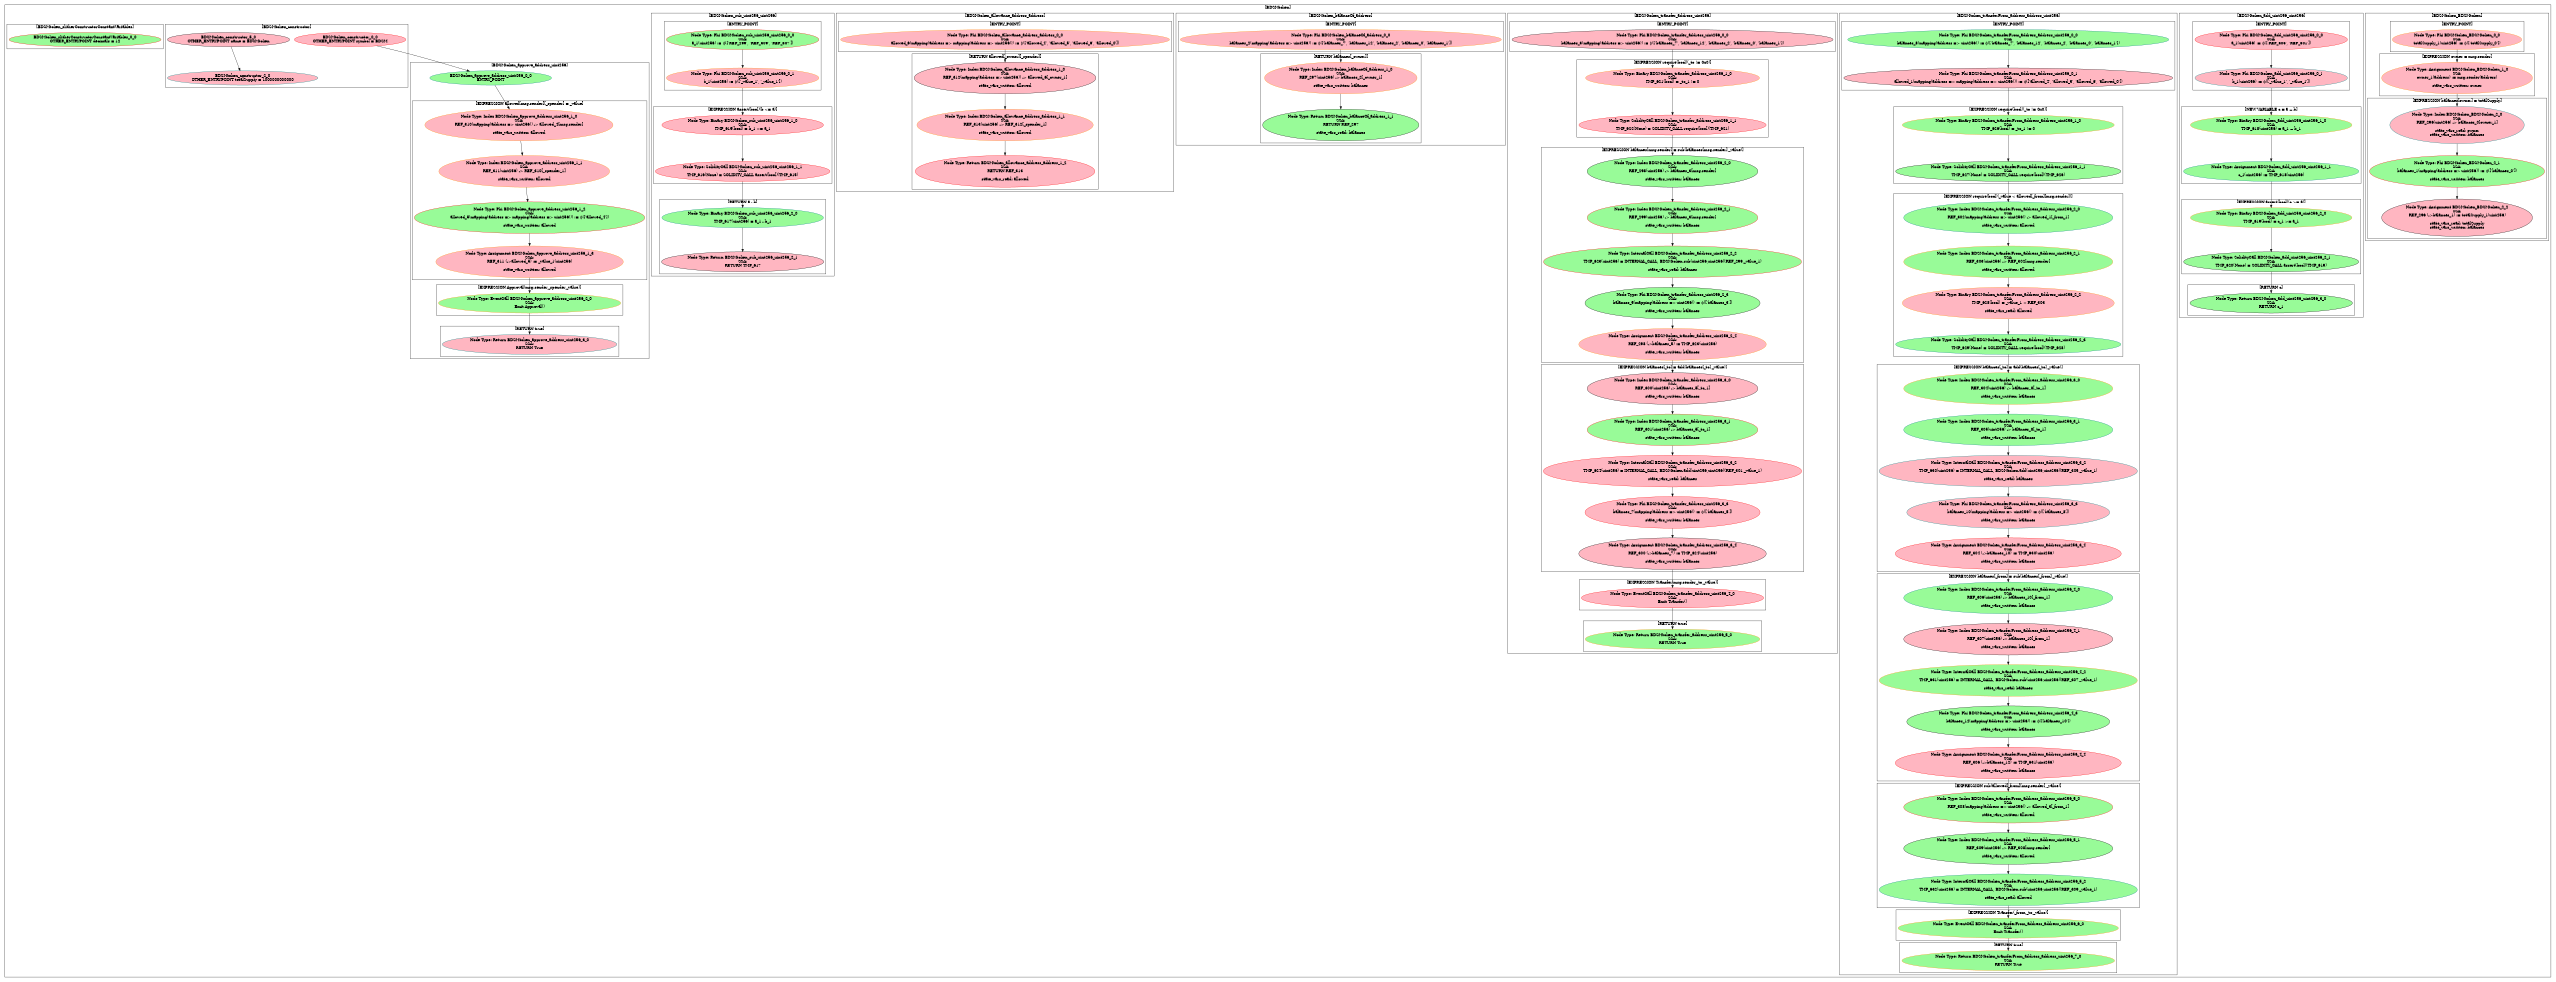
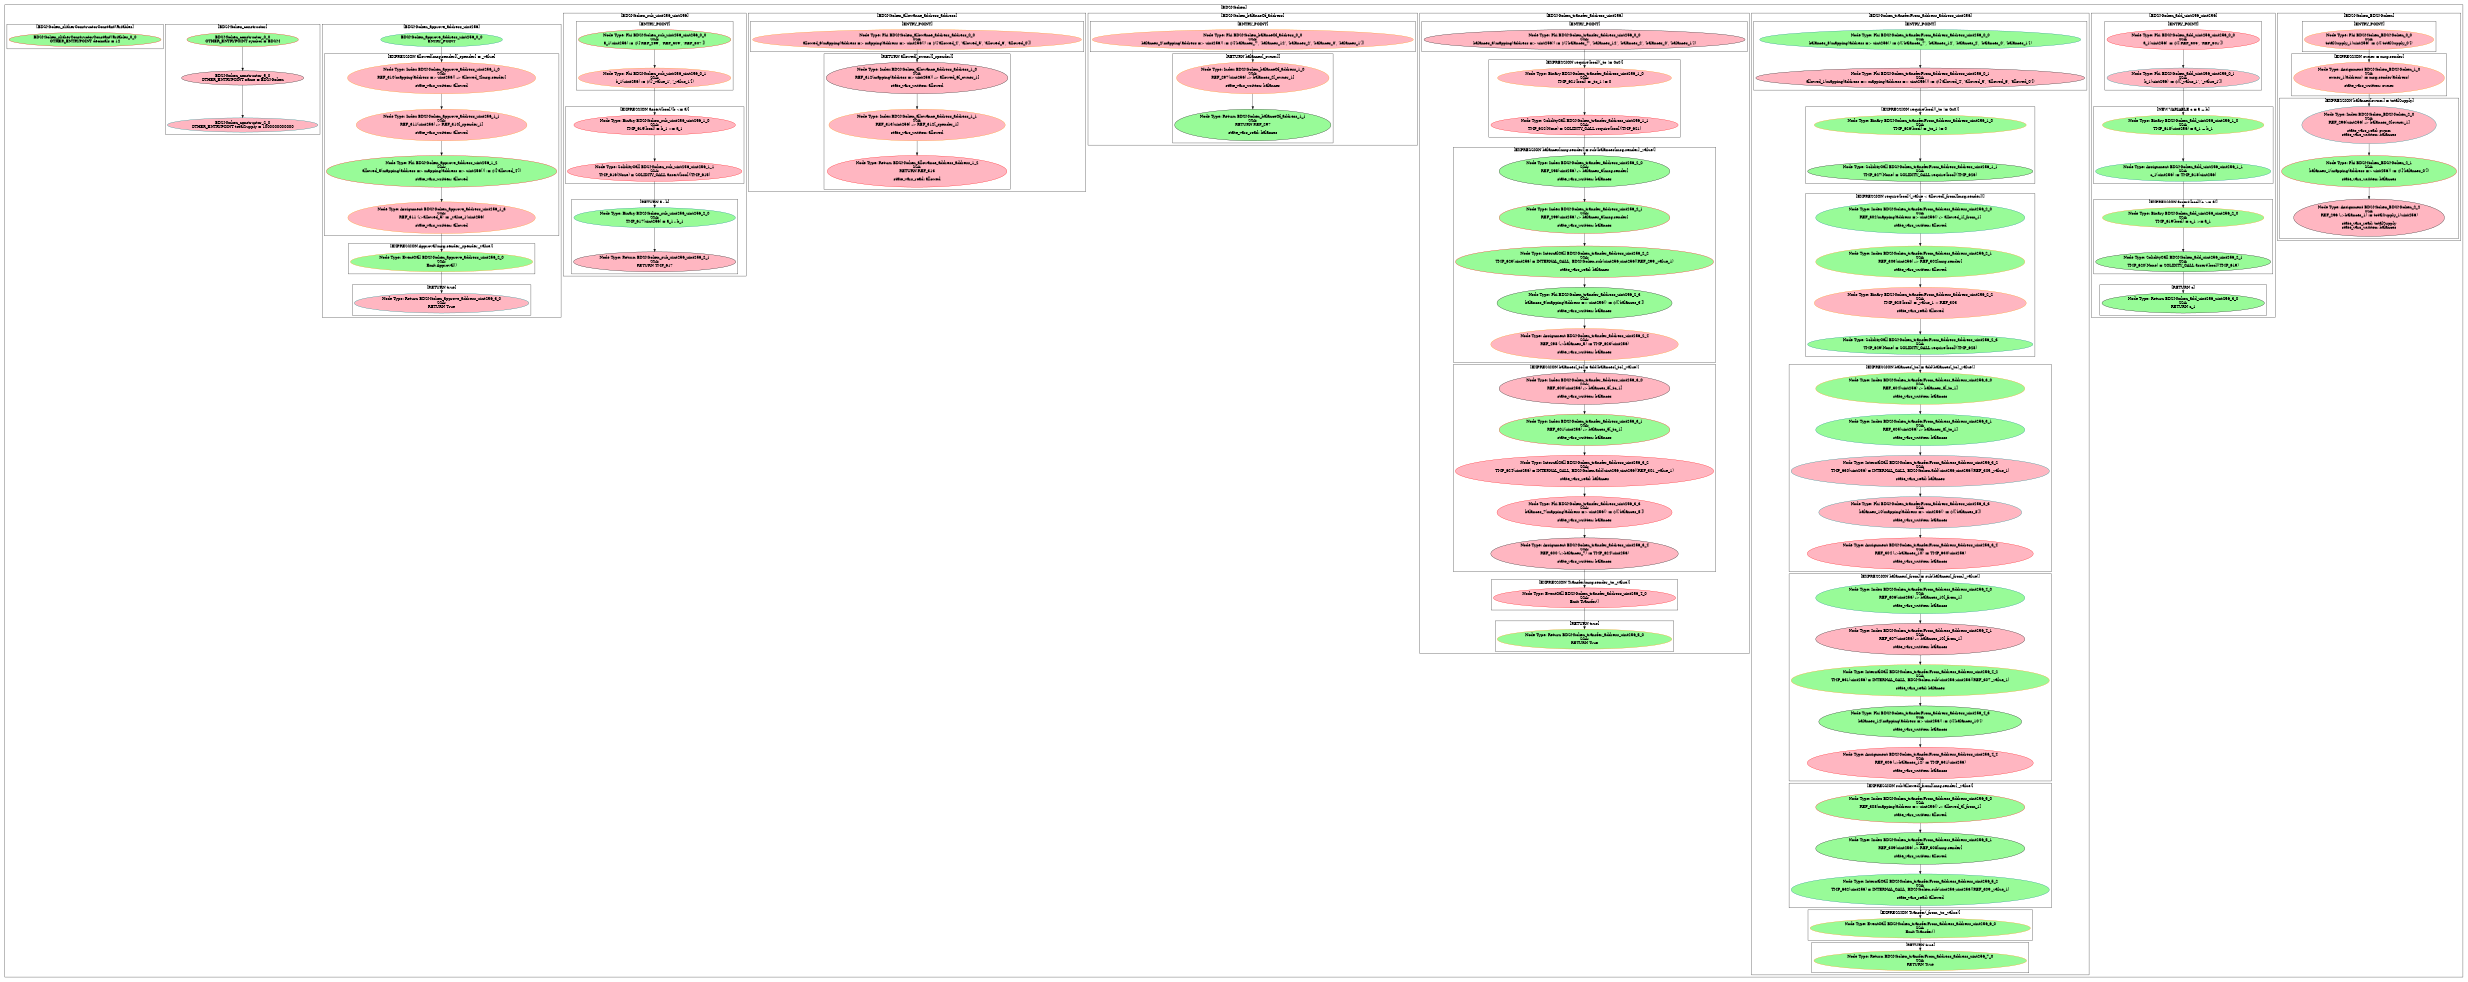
(350, 40) -> (243, 40)
(422, 57) -> (243, 57)
